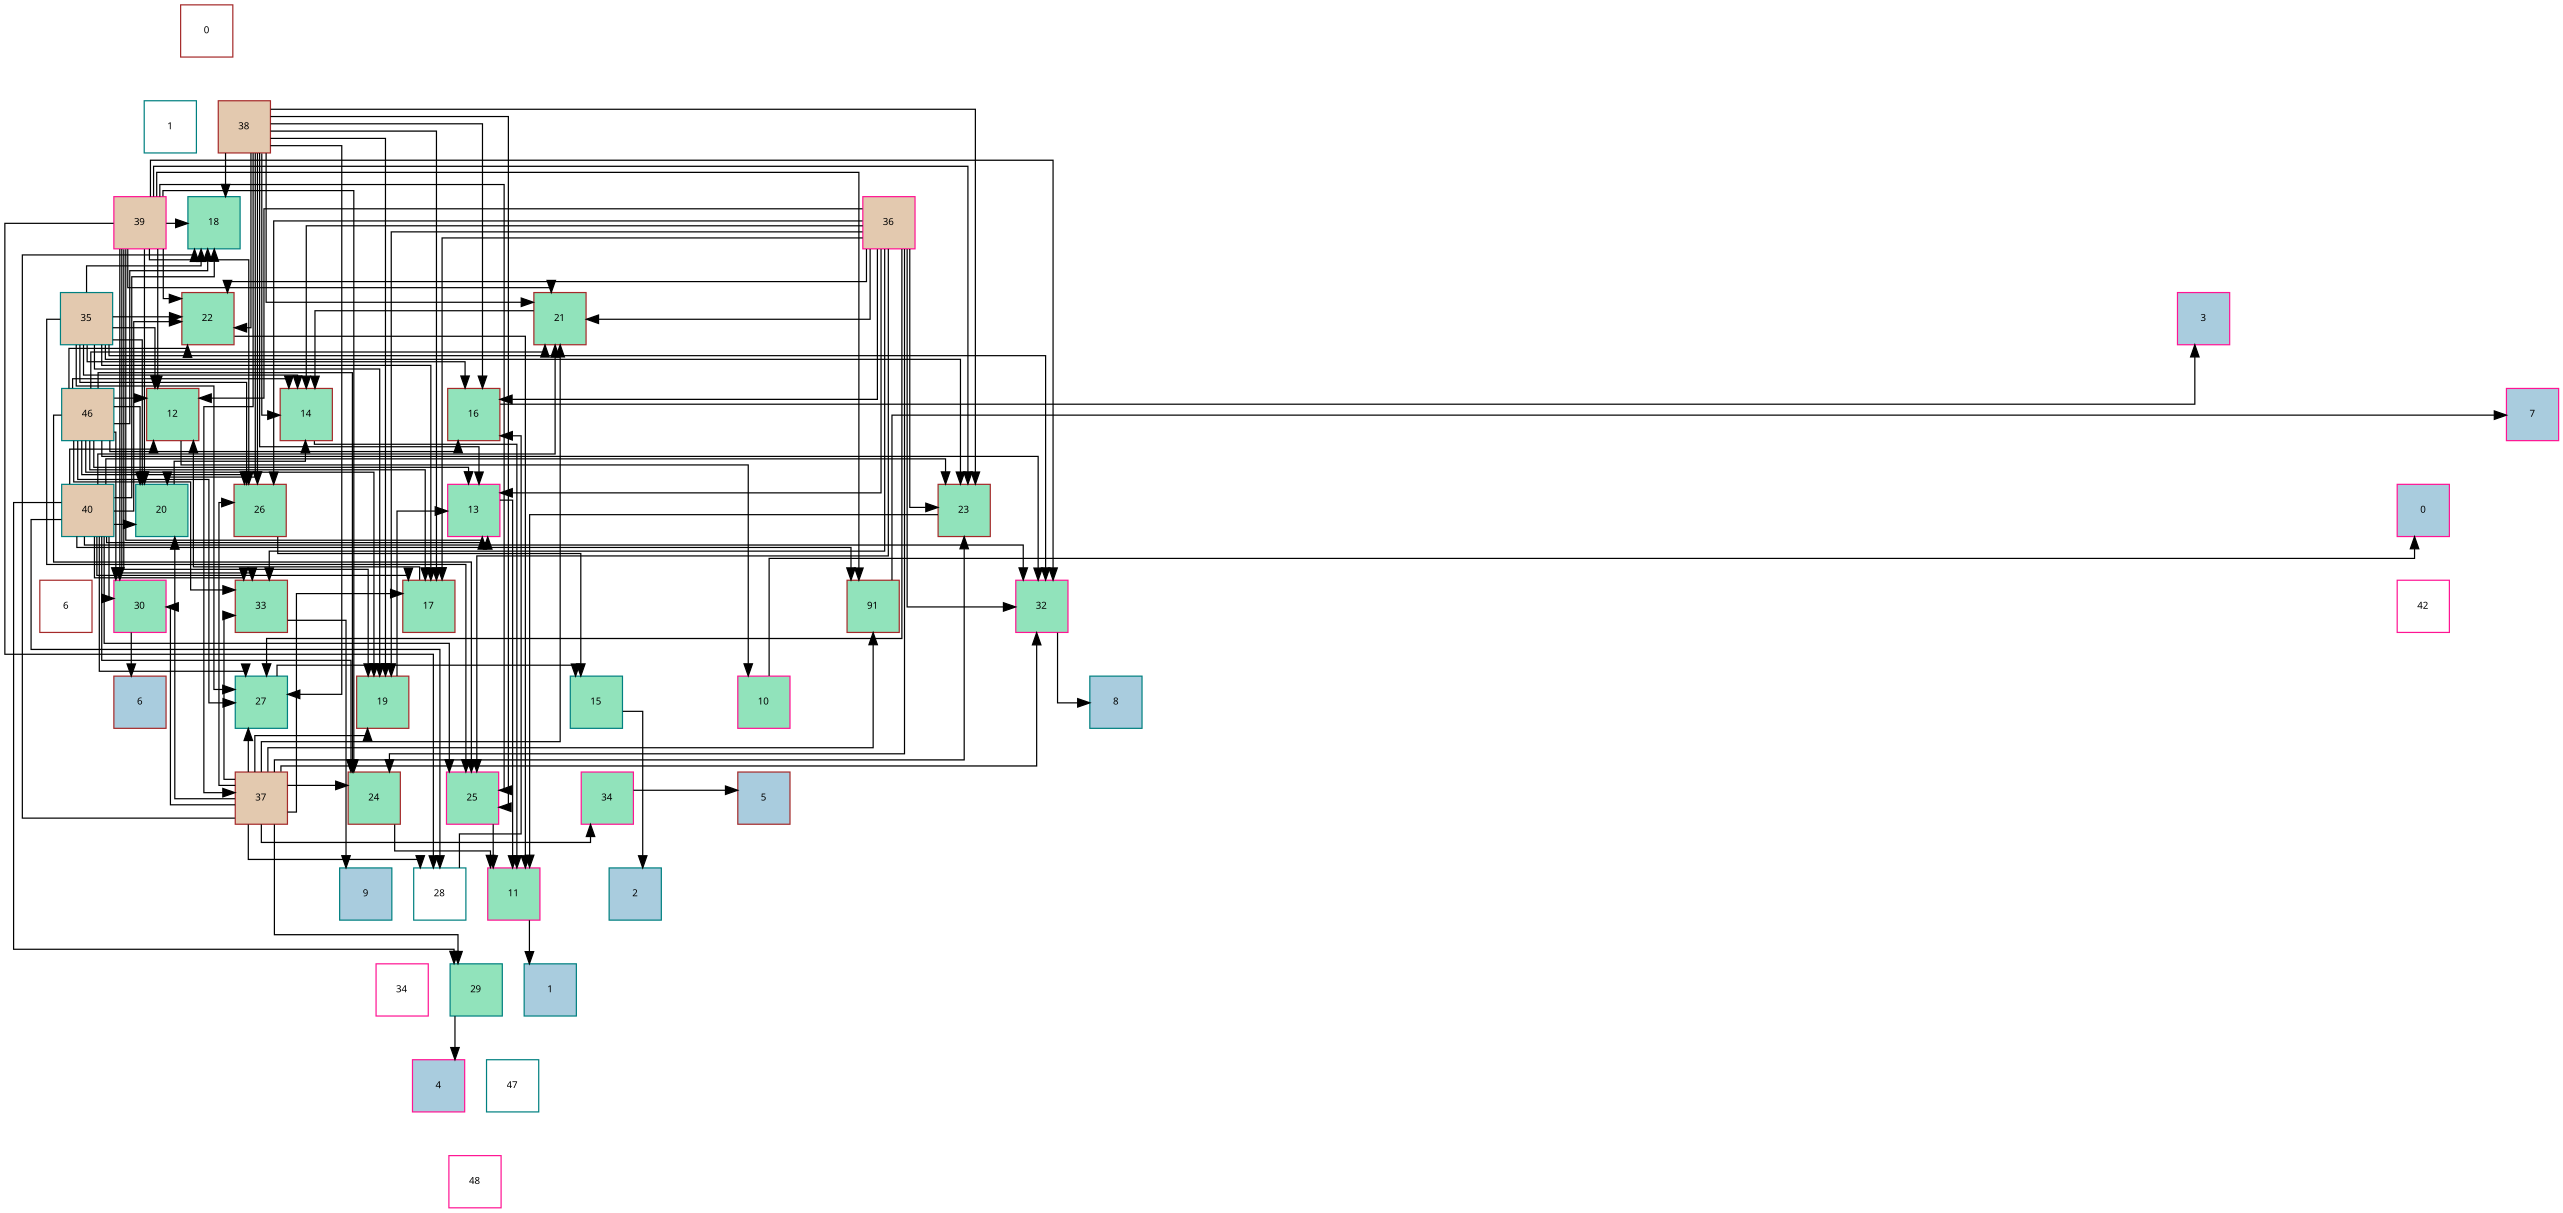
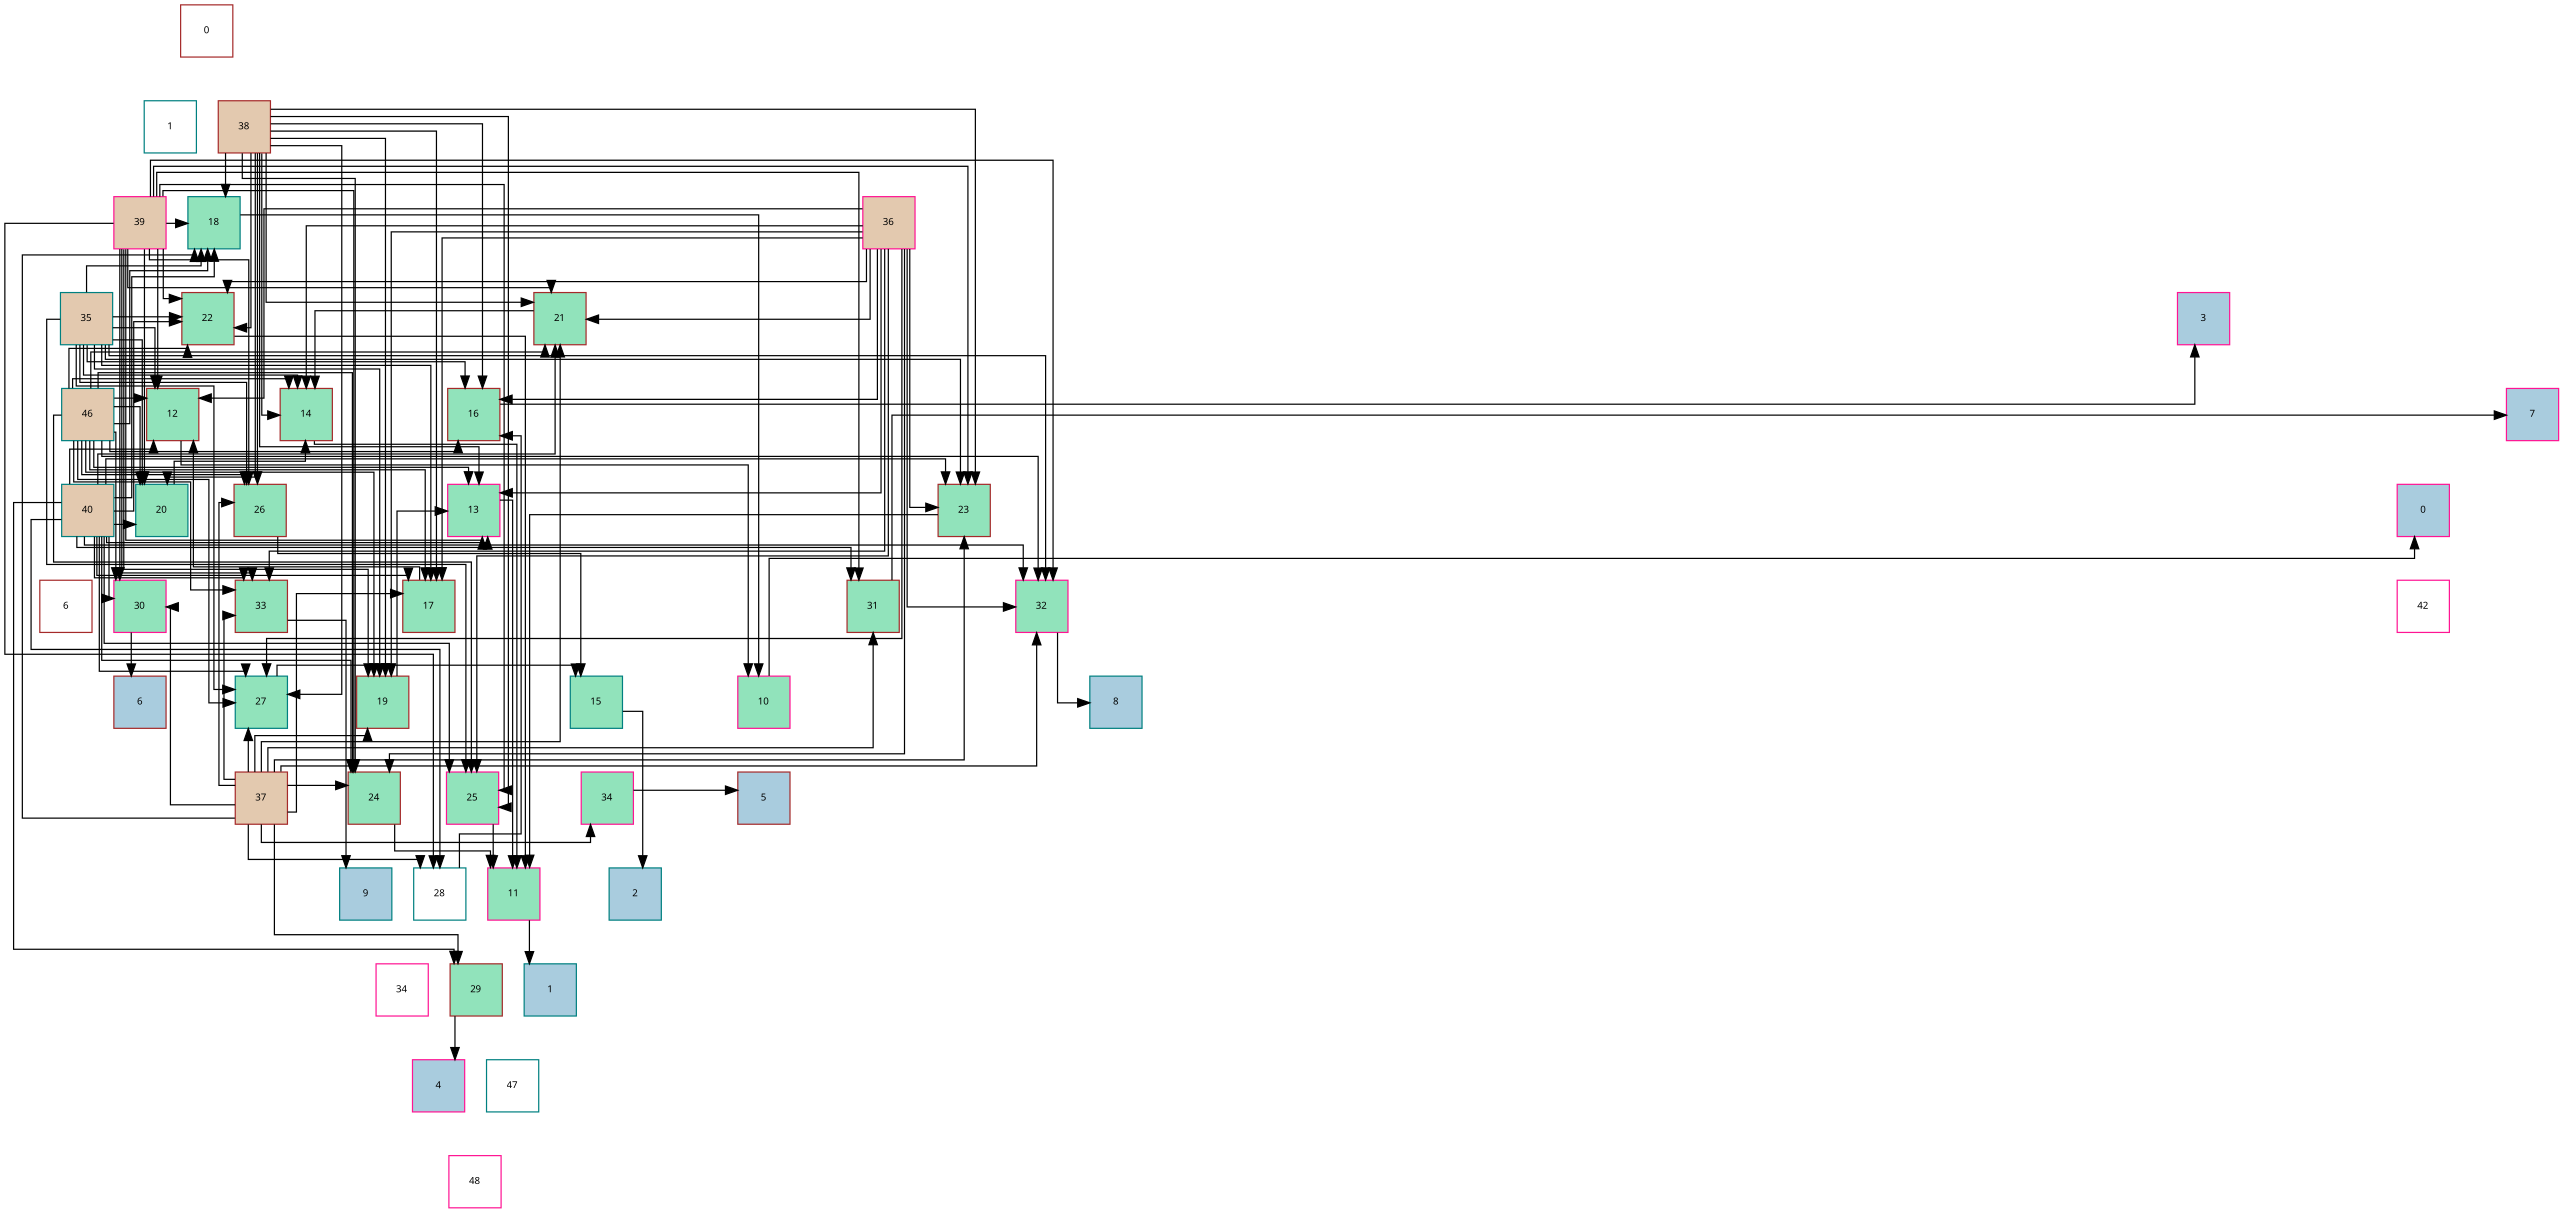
(296, 221) -> none
none -> (759, 253)
(204, 440) -> (355, 400)
(873, 606) -> (873, 606)
(175, 704) -> none
(476, 990) -> (476, 990)
